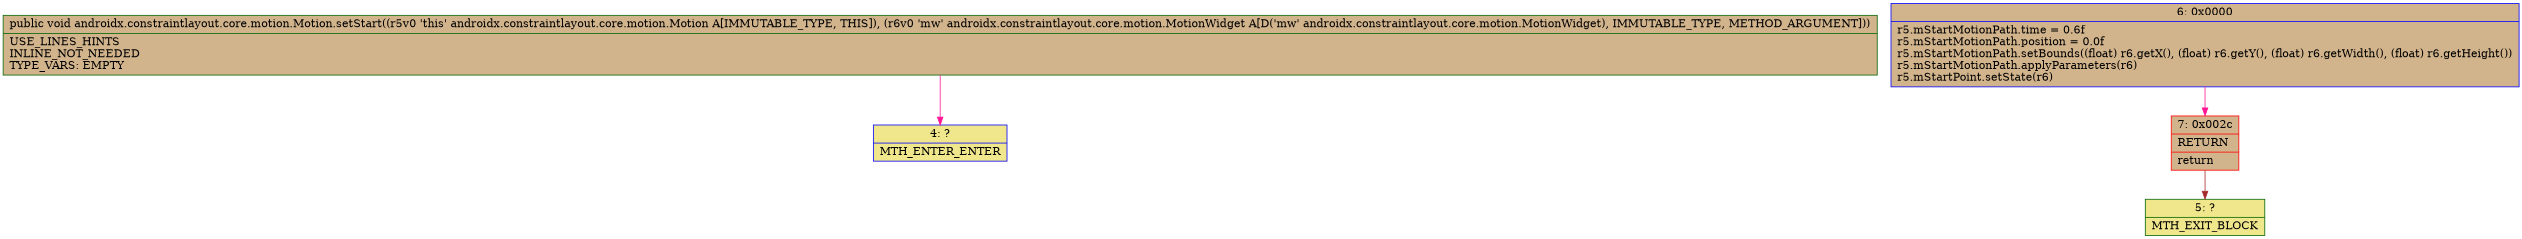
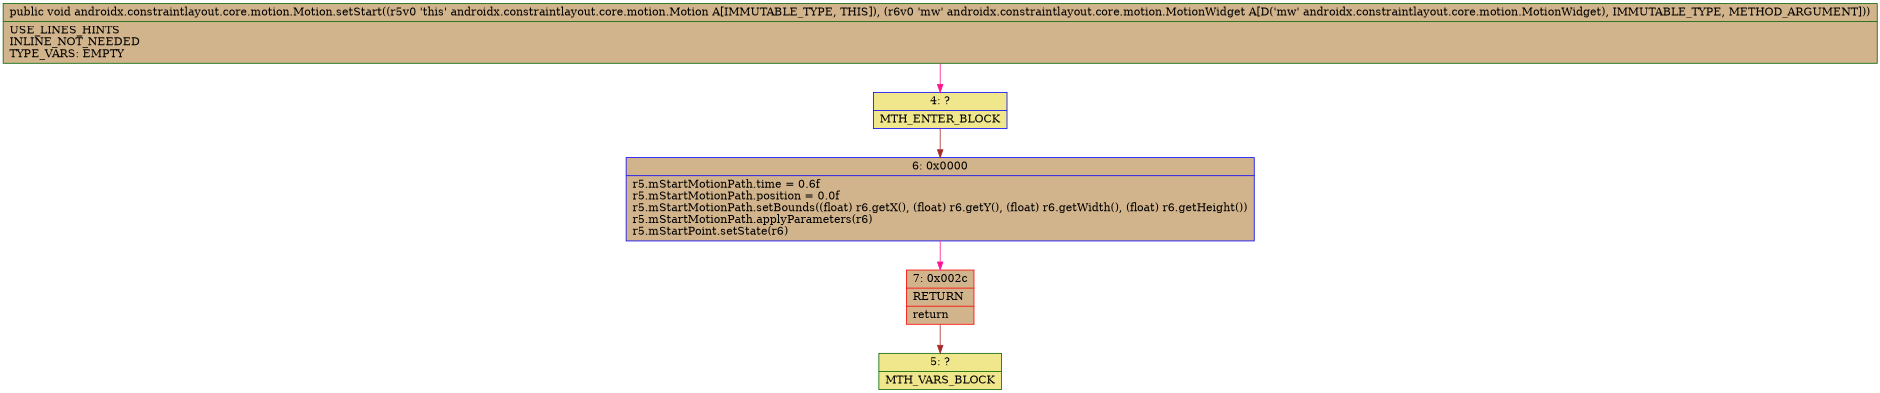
none -> (940, 139)
(940, 152) -> (940, 119)
(2205, 226) -> (940, 380)
